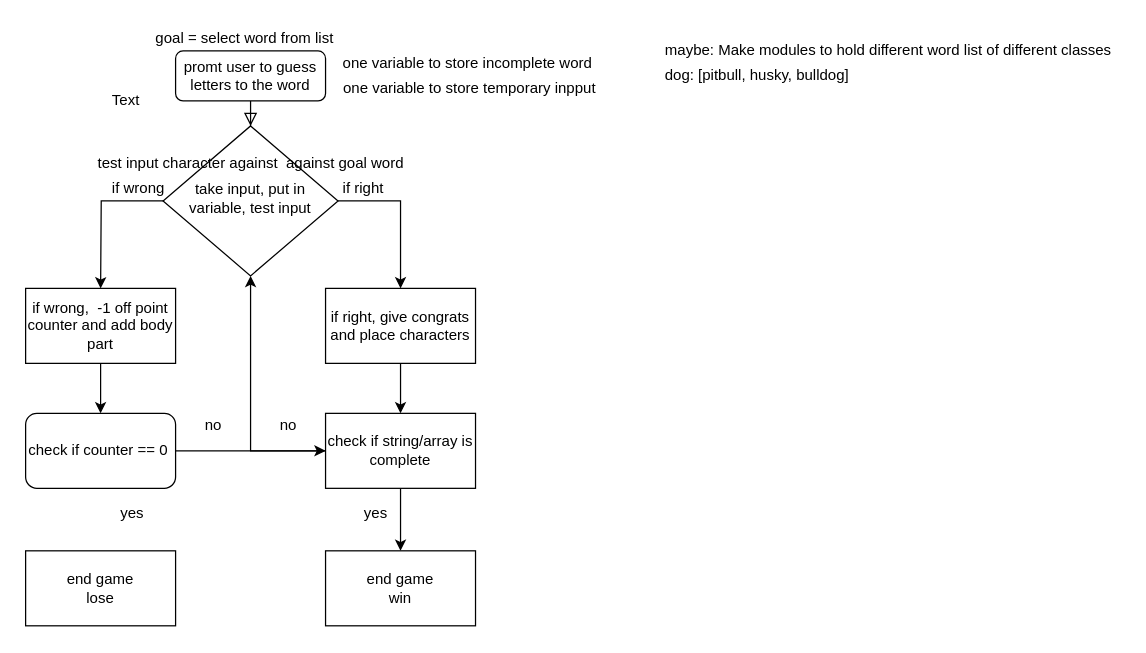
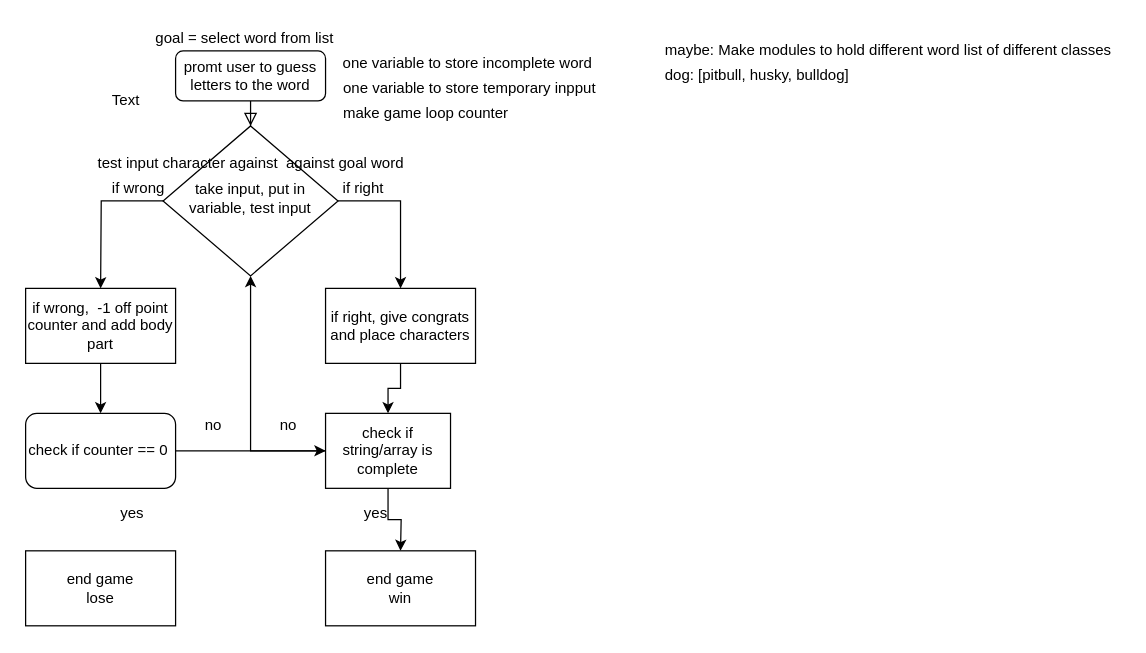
none -> (426, 113)
(401, 451) -> (388, 451)
